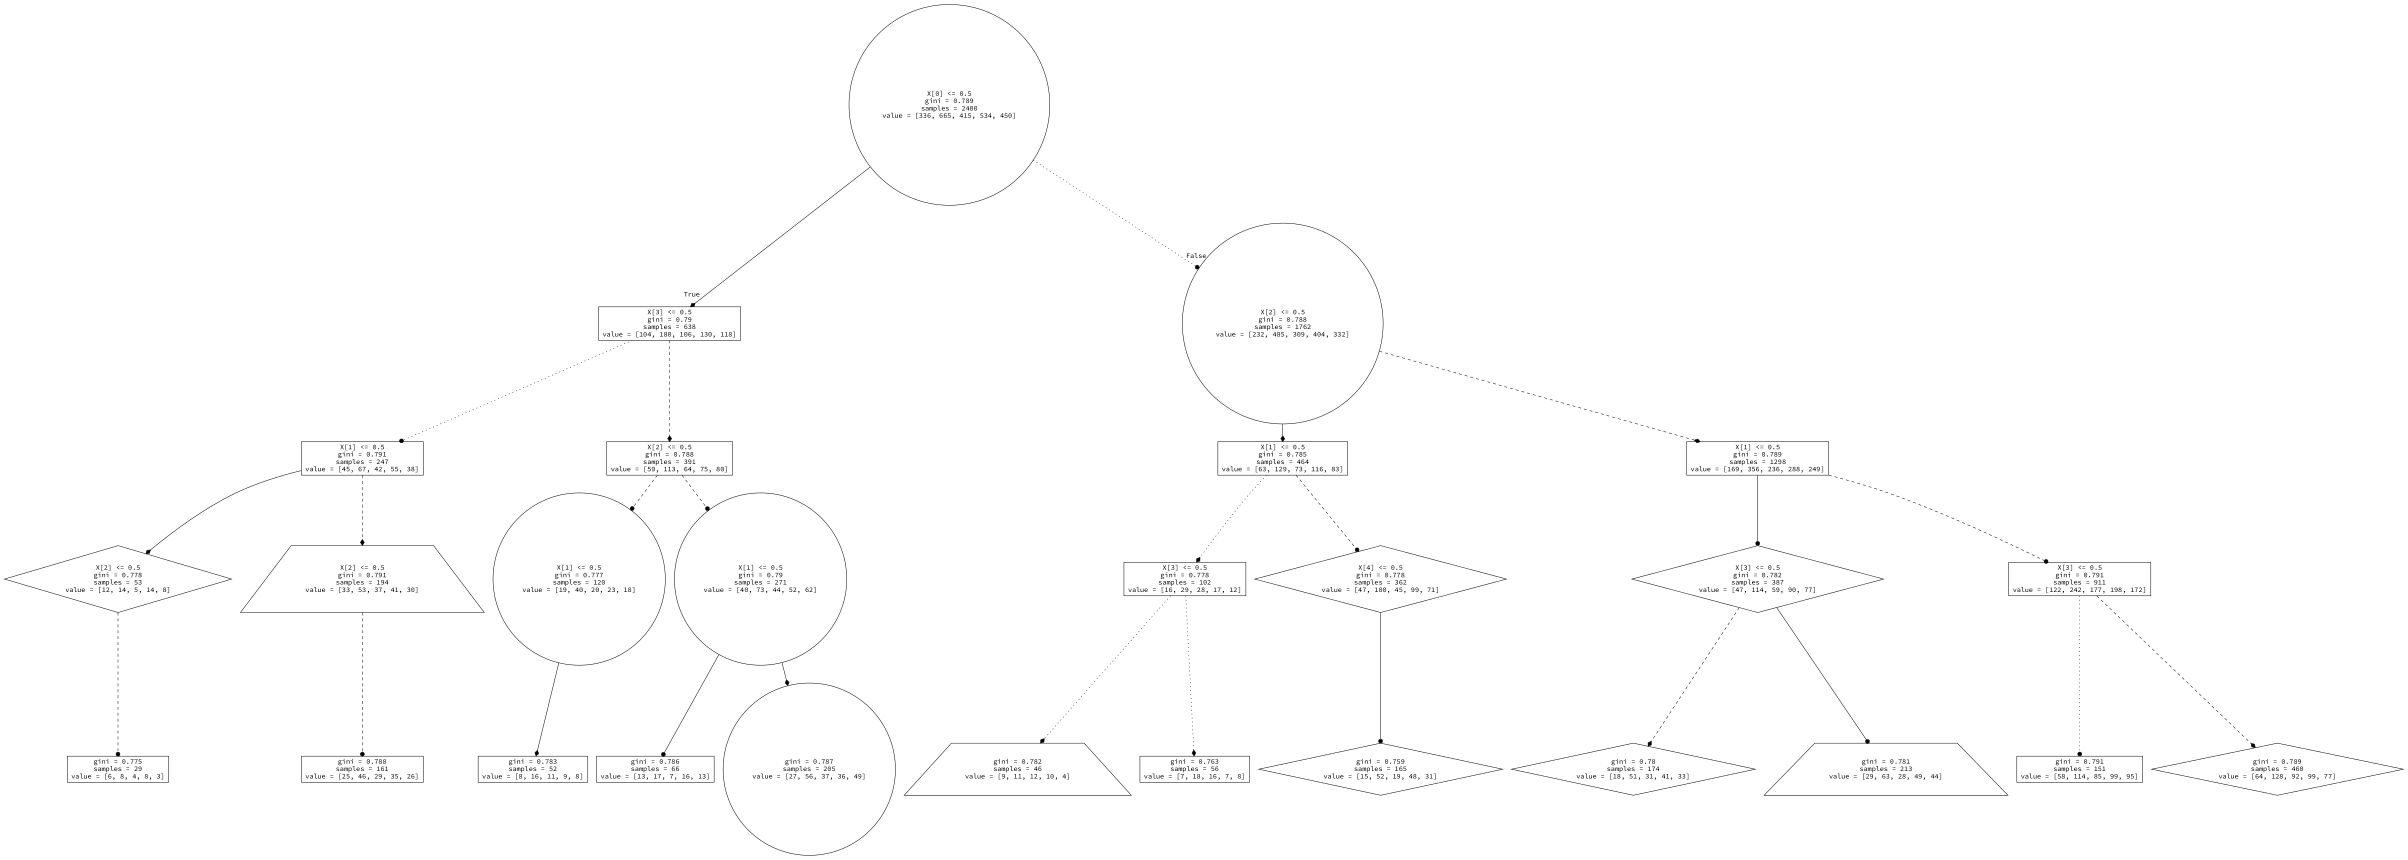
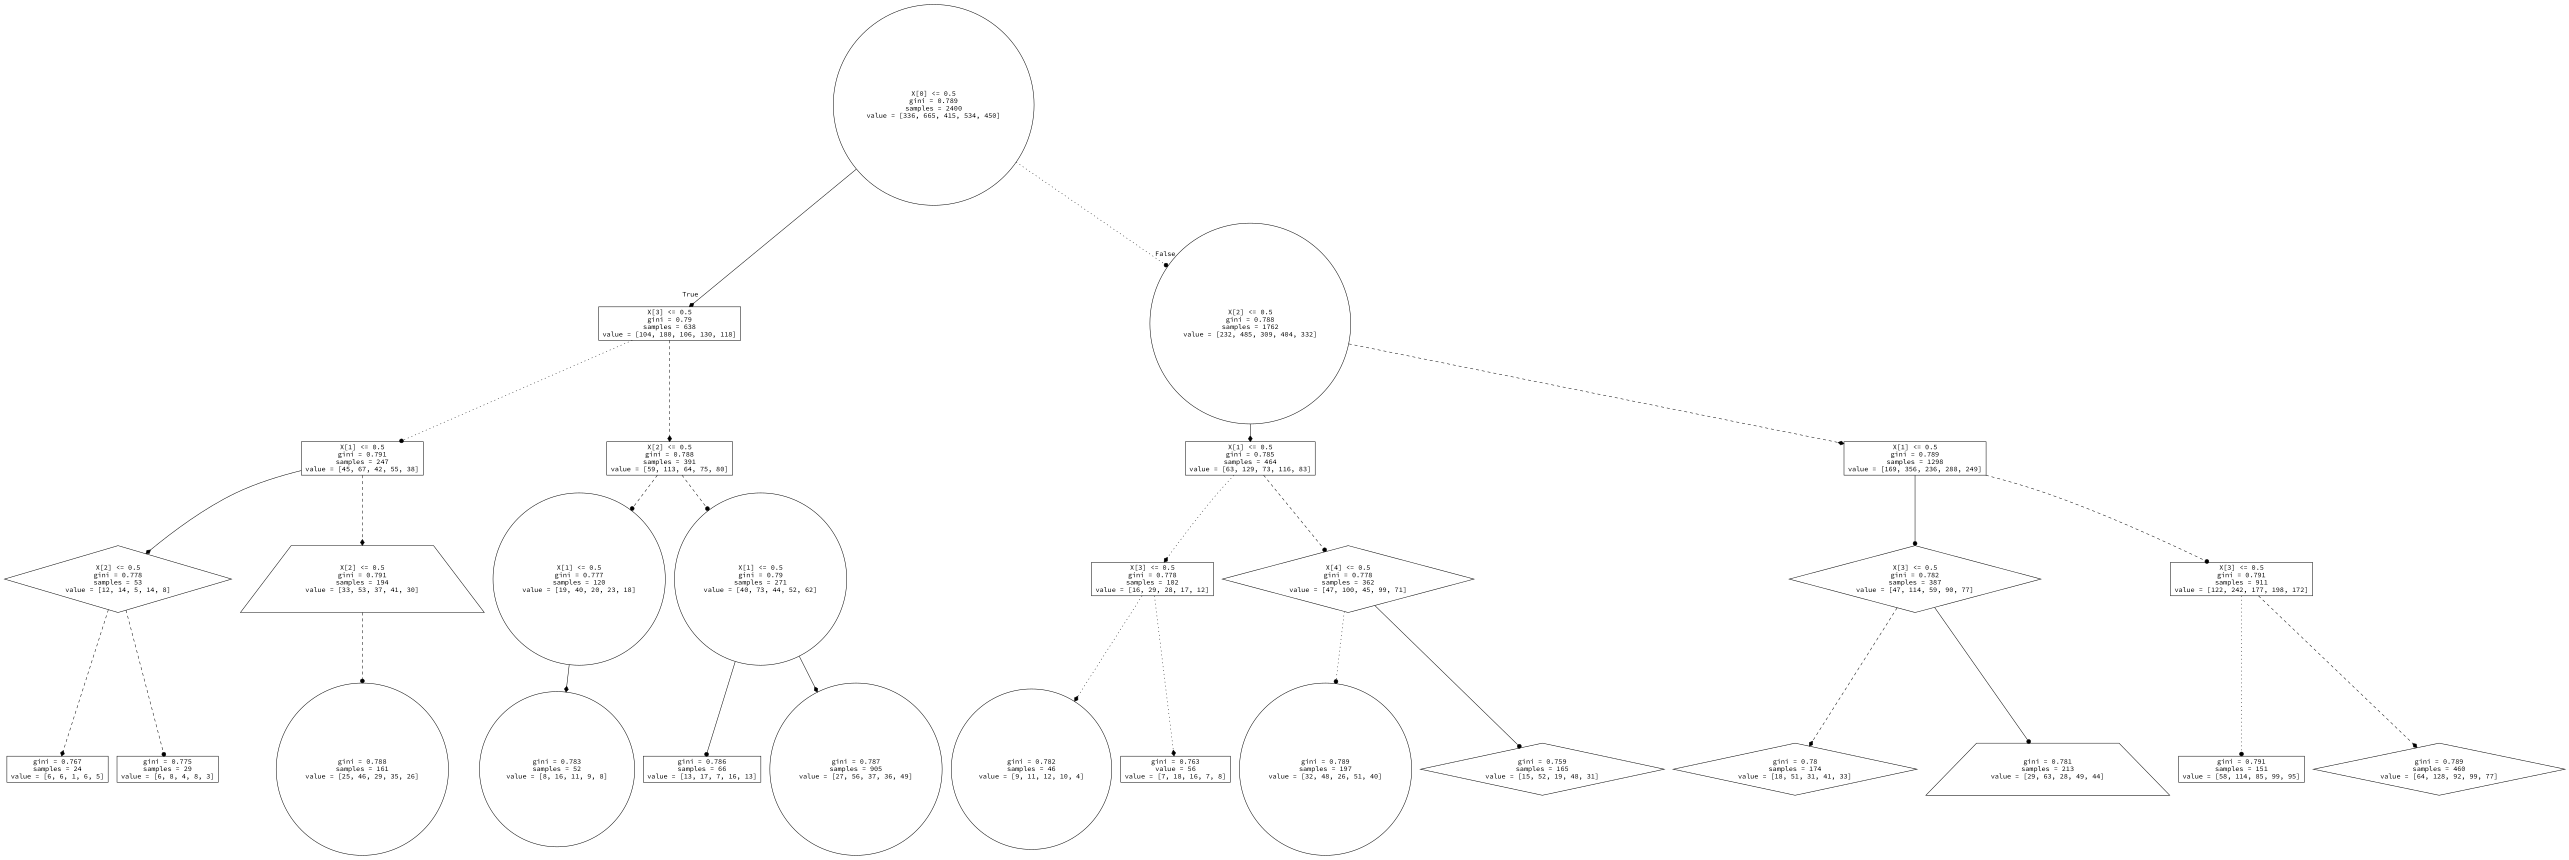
none -> (58, 769)
(362, 769) -> (362, 769)
(533, 769) -> (557, 769)
(809, 769) -> (856, 769)
(1018, 769) -> (1032, 769)
(1195, 769) -> (1176, 769)
none -> (1326, 769)
